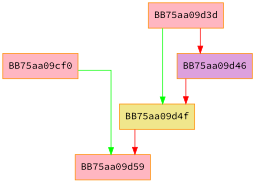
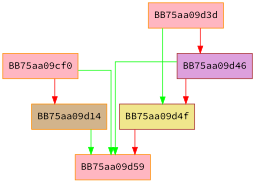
(215, 66) -> (215, 66)
none -> (115, 74)
none -> (69, 117)
(157, 117) -> (157, 117)
